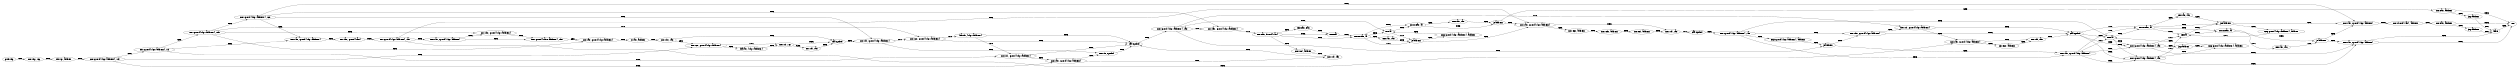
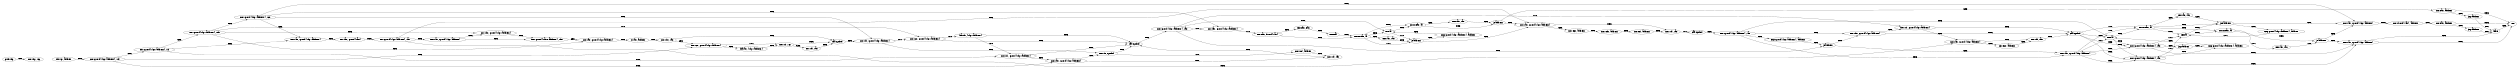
(1304, 35) -> none
(1283, 44) -> (1204, 55)
(47, 59) -> none
